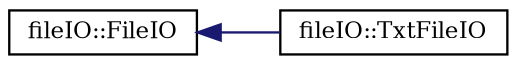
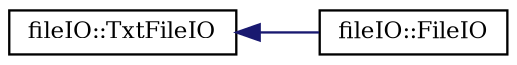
(250, 32) -> (289, 32)
